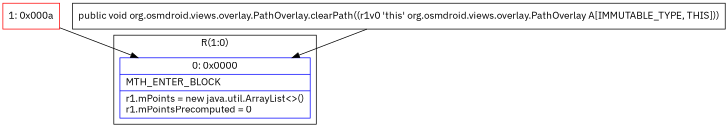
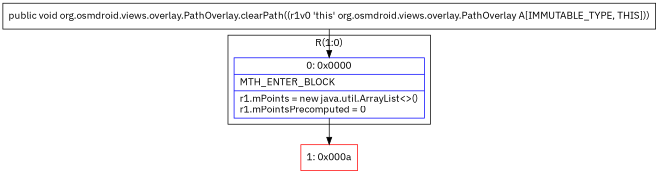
(95, 41) -> (329, 129)
